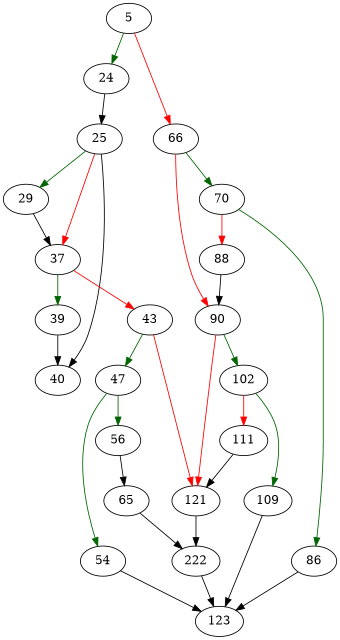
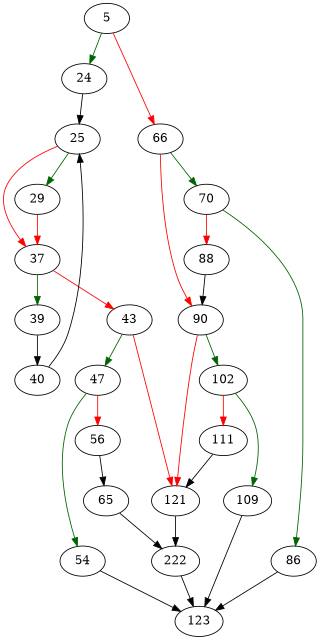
(40, 226) -> (37, 225)
(103, 260) -> (81, 268)
(118, 406) -> (98, 406)
